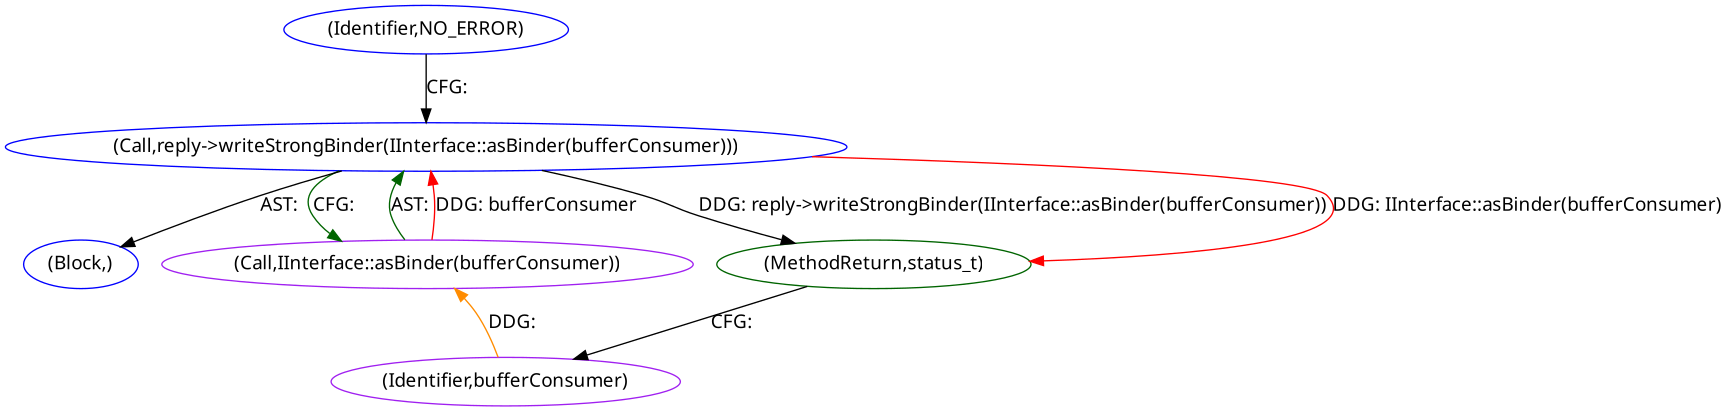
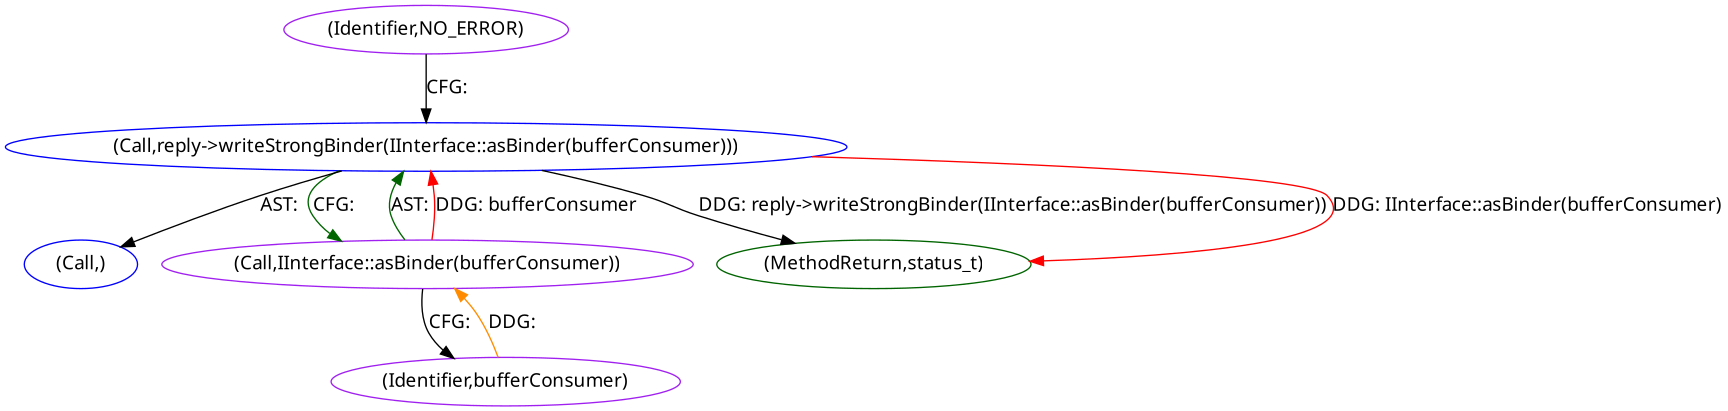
(426, 30) -> (426, 30)
(81, 264) -> (81, 264)
(697, 321) -> (424, 323)
